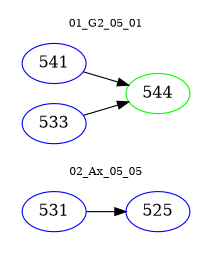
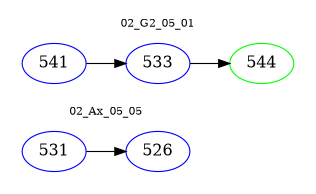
(106, 24) -> (158, 24)
(101, 77) -> (100, 63)
(158, 212) -> (158, 151)
